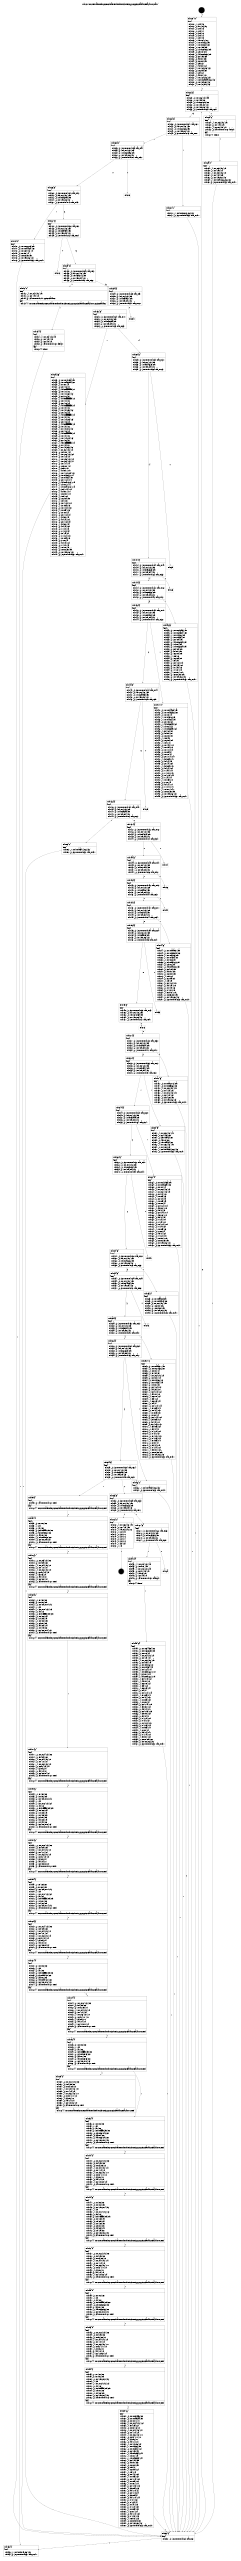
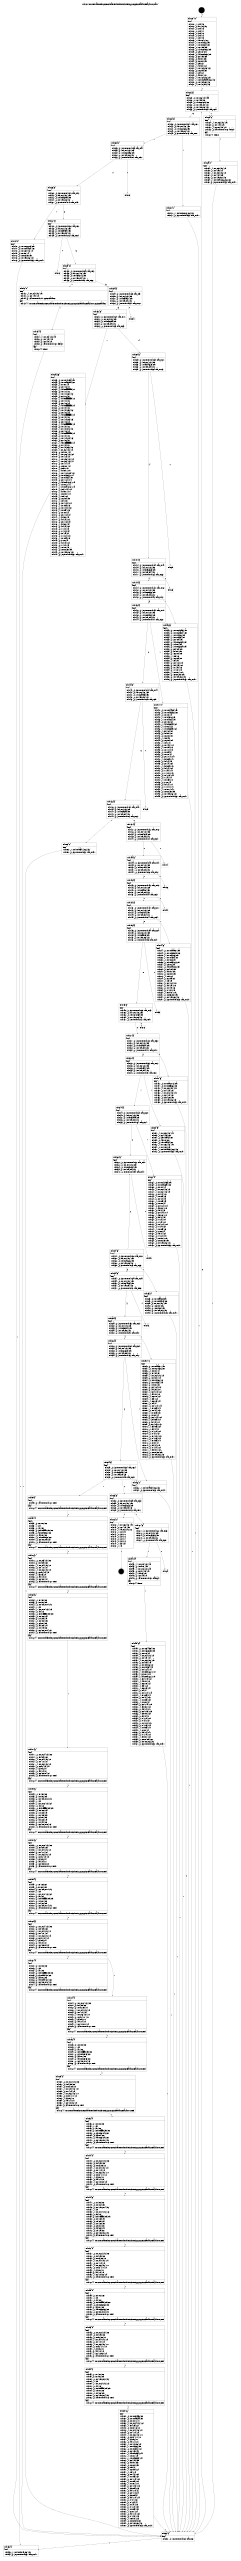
none -> (118, 307)
(142, 1032) -> (136, 1028)
(125, 1211) -> (129, 1212)
(86, 1994) -> (113, 1974)
(140, 2093) -> (111, 2115)
